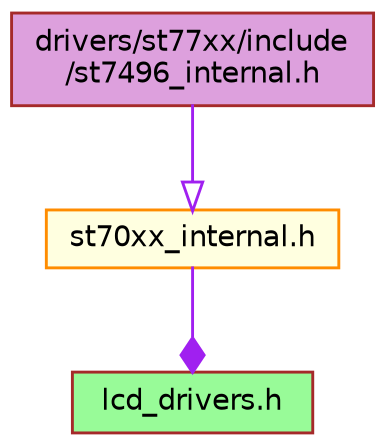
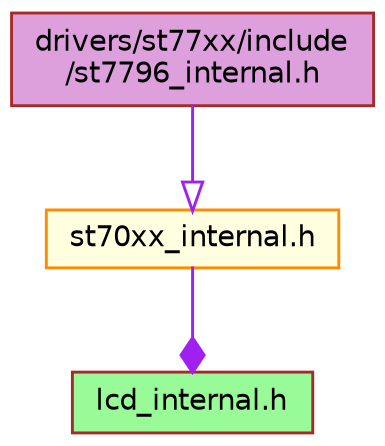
(193, 59) -> (193, 59)
(193, 403) -> (193, 403)
